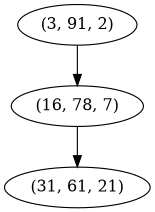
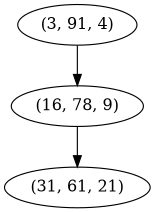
(77, 25) -> (77, 25)
(77, 106) -> (77, 106)
